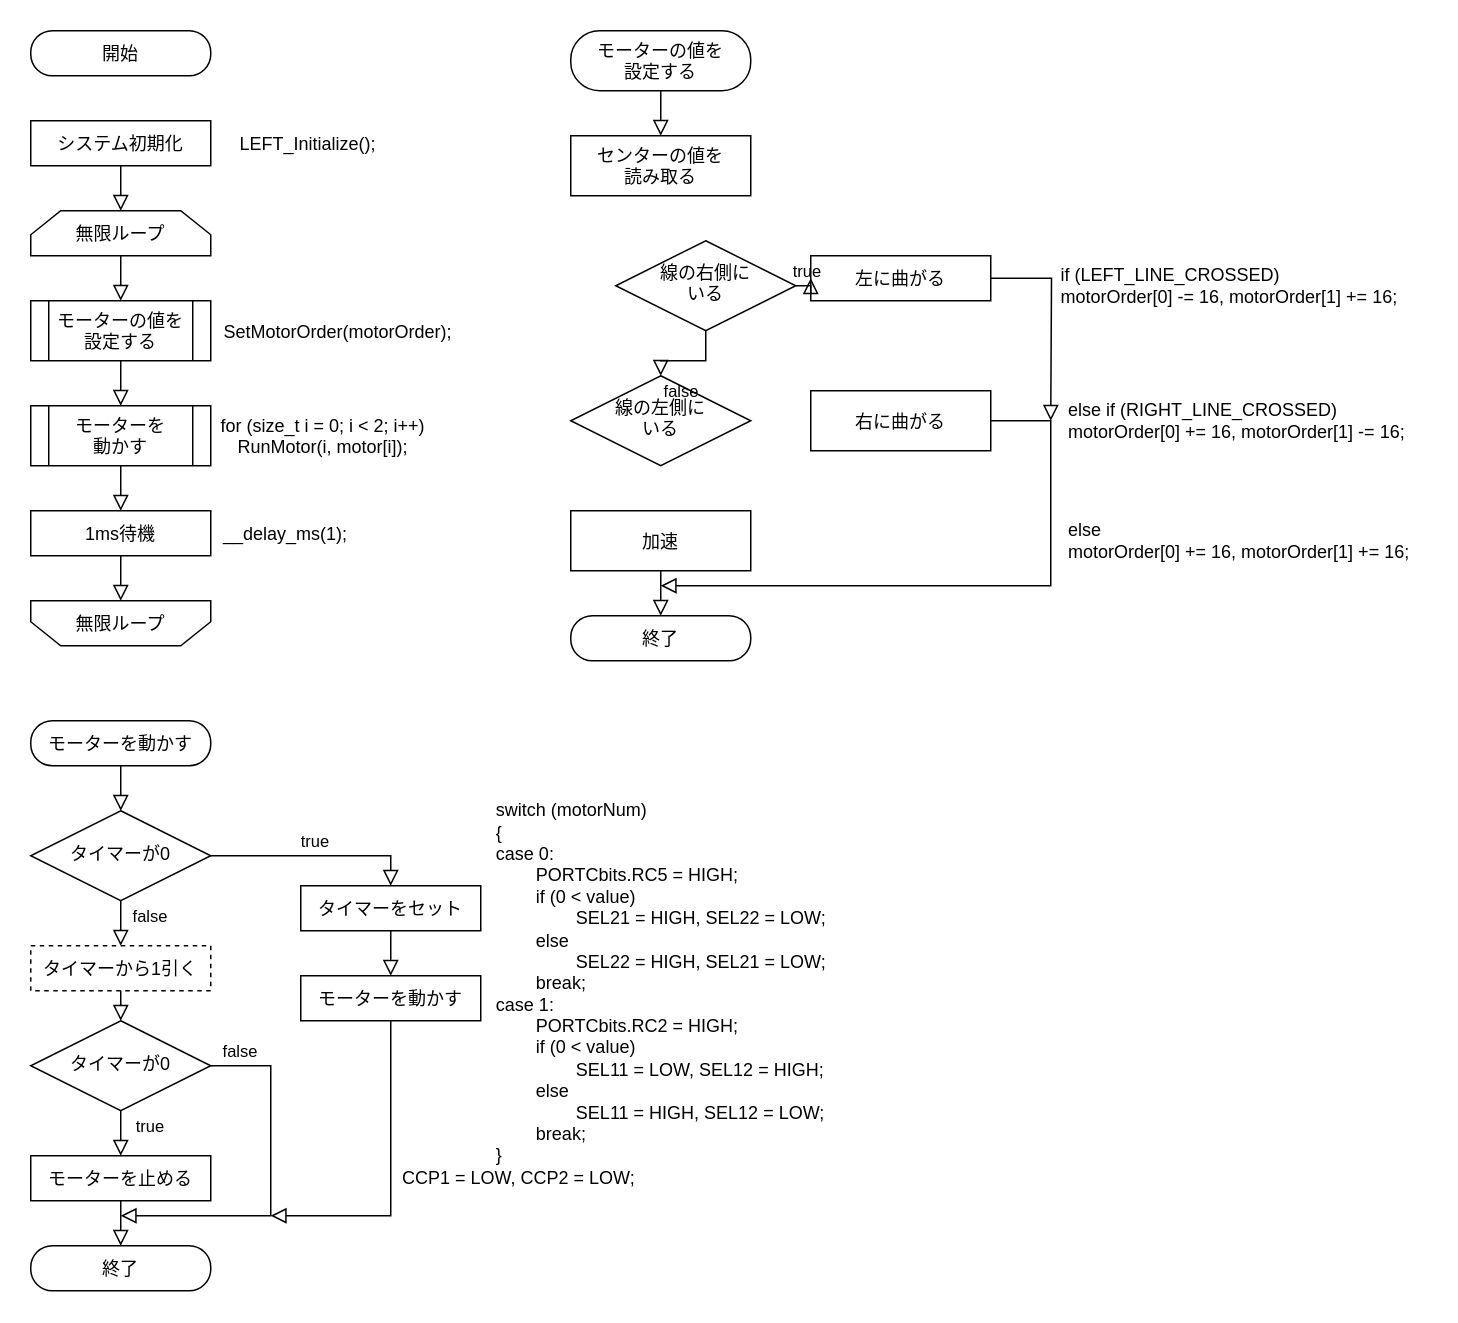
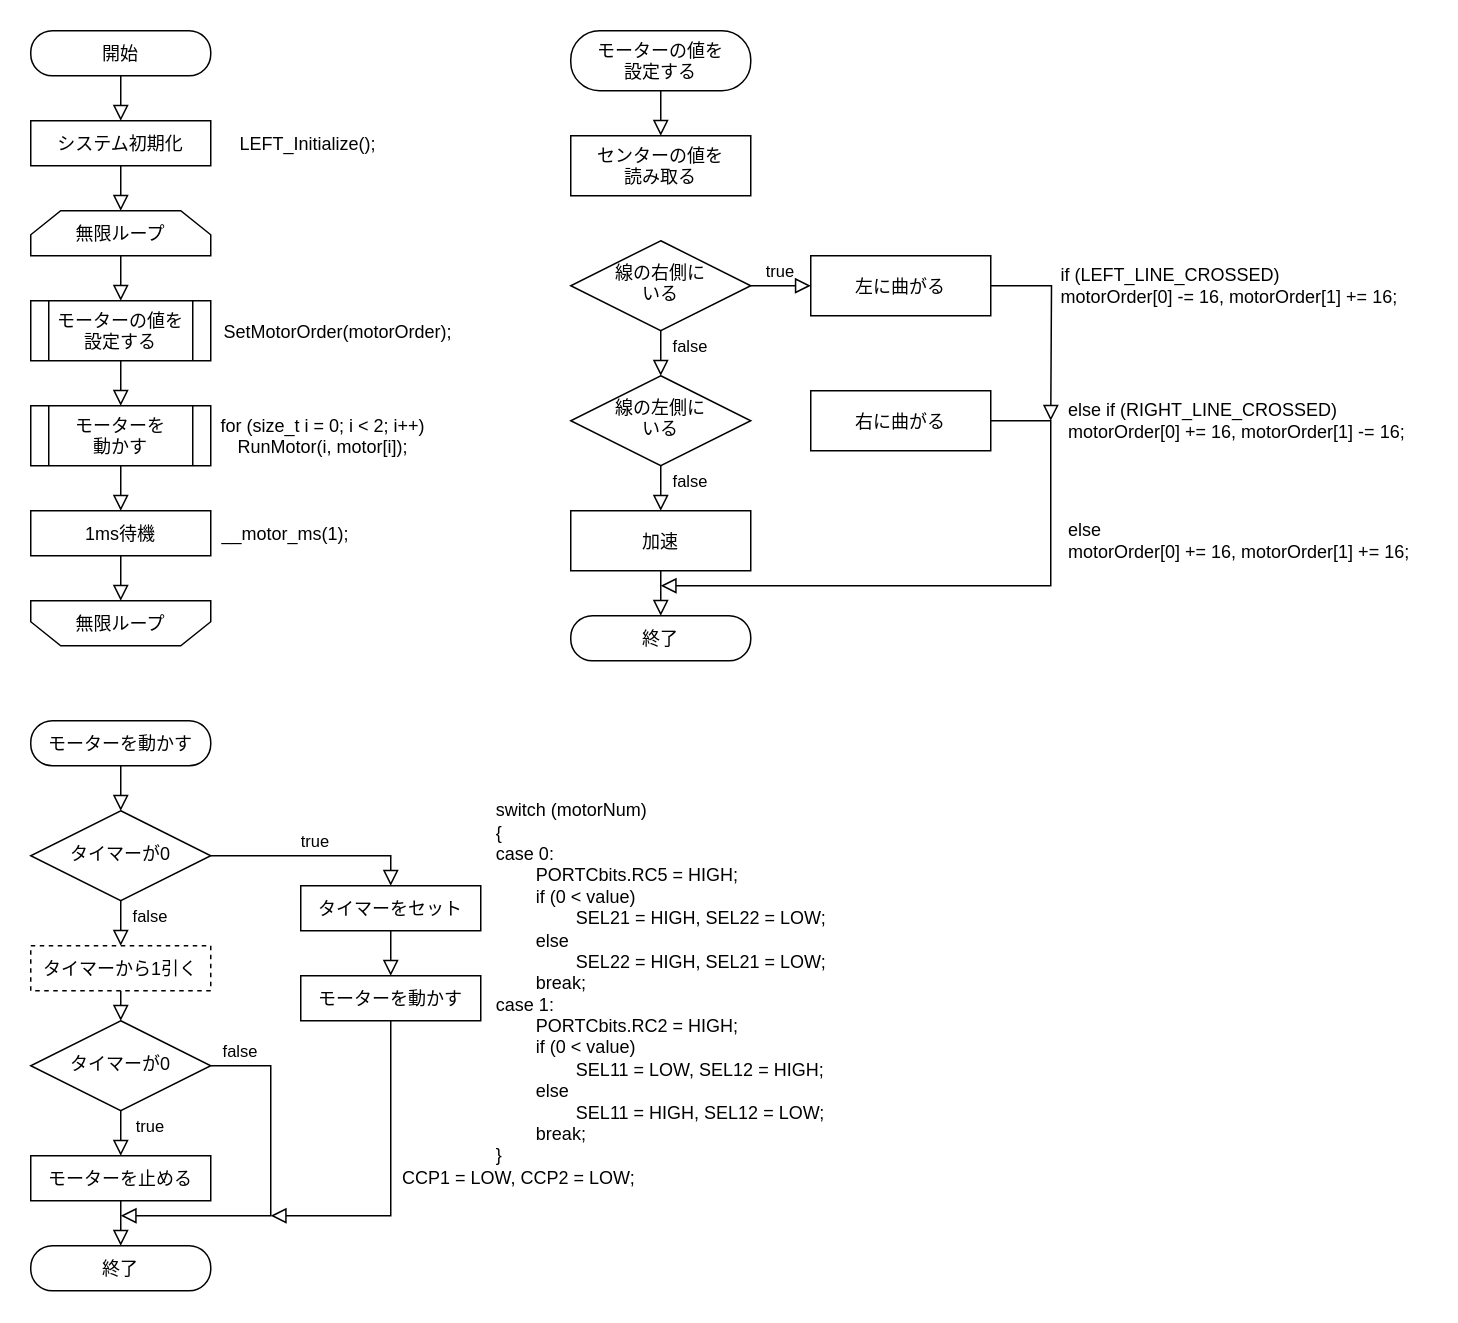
none -> (121, 90)
(901, 278) -> (901, 286)
(706, 286) -> (661, 286)
none -> (661, 480)
(285, 534) -> (285, 534)
